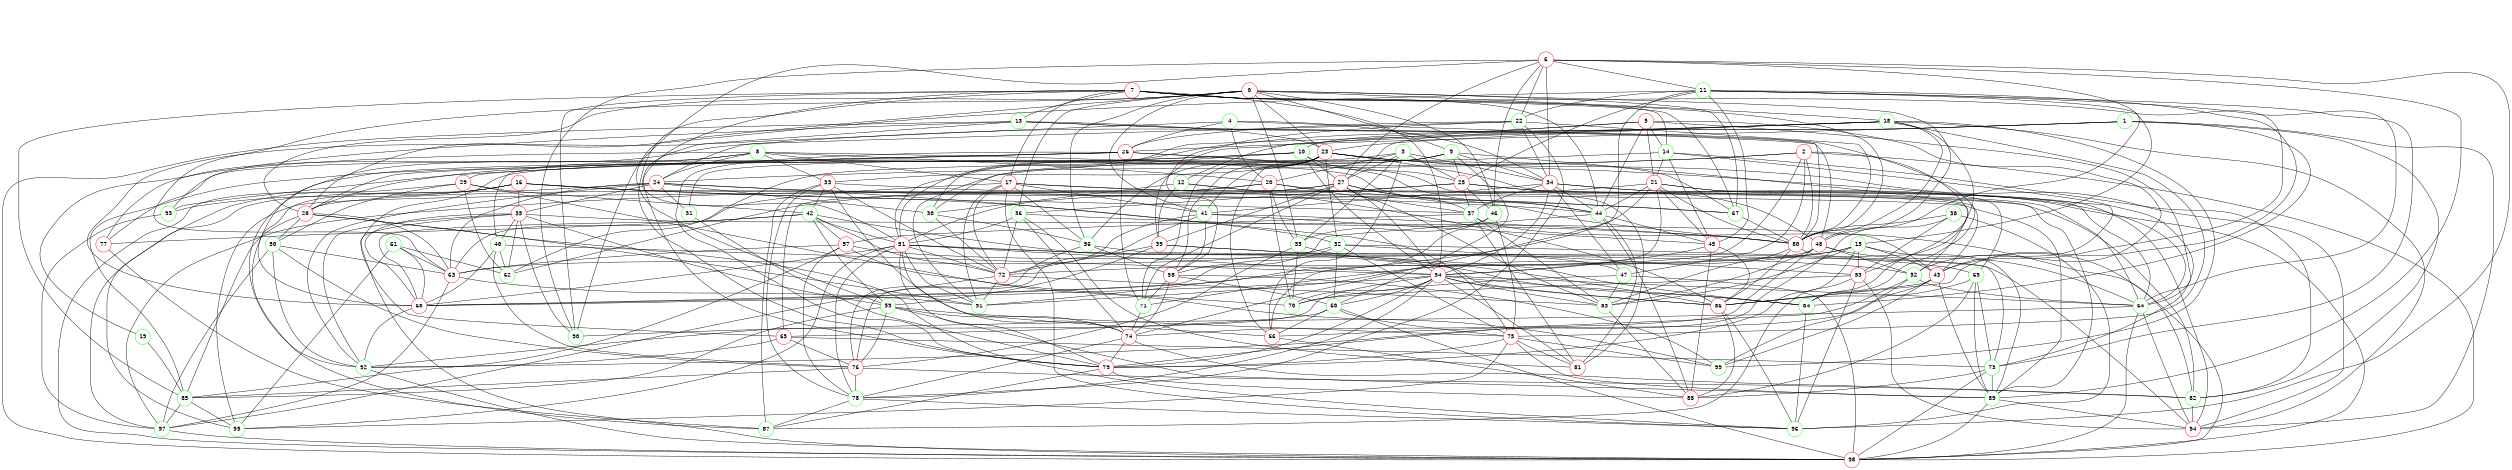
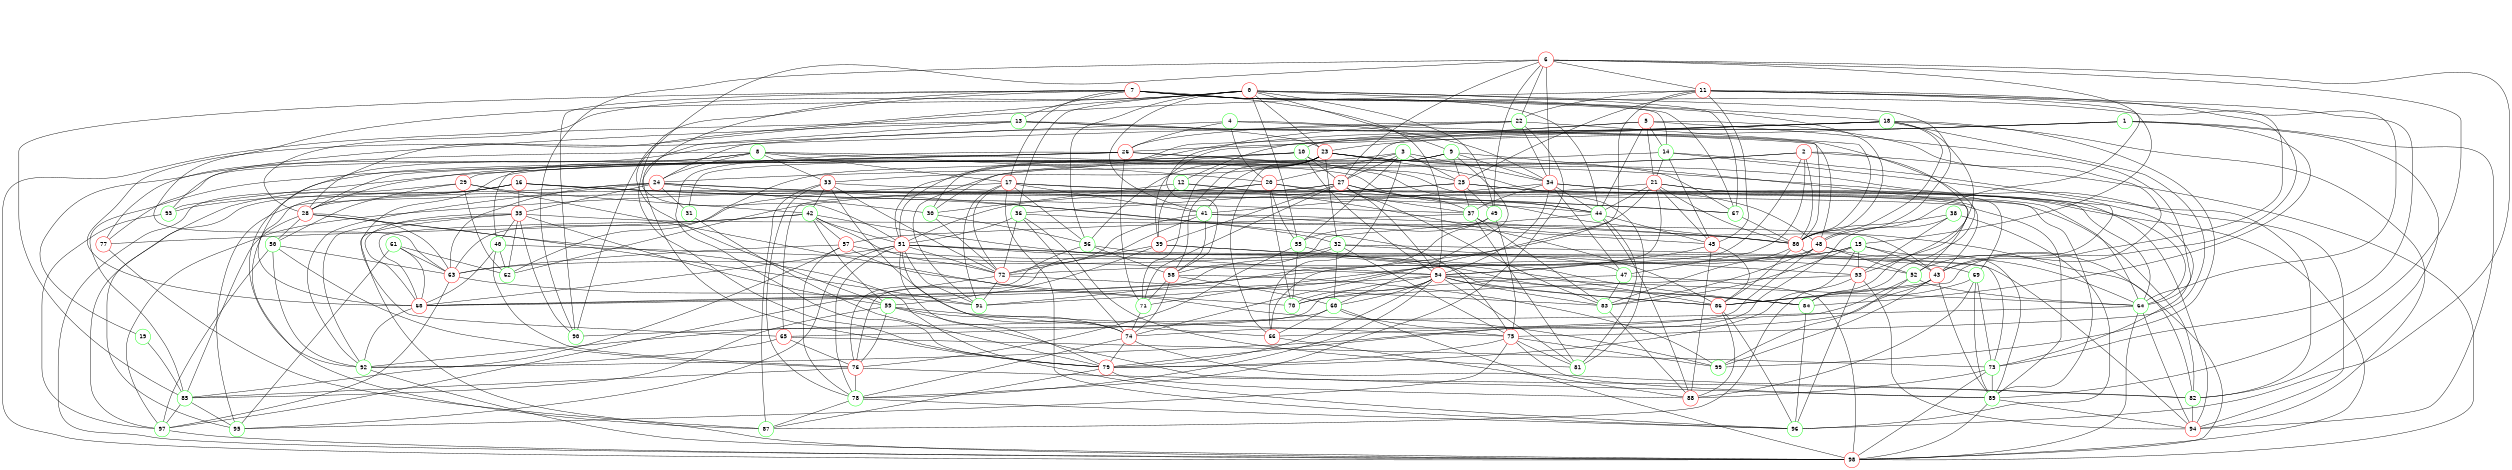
(1703, 90) -> (1703, 90)
(1494, 214) -> (1494, 214)
(1578, 368) -> (1578, 368)
